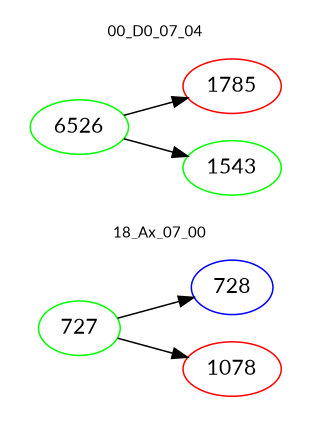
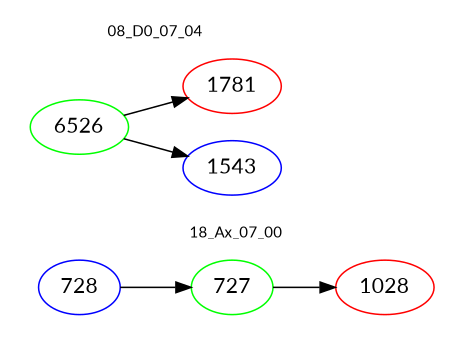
(156, 33) -> (156, 33)
(232, 86) -> (232, 86)
(232, 168) -> (232, 168)
(148, 310) -> (148, 287)
(232, 369) -> (385, 287)
